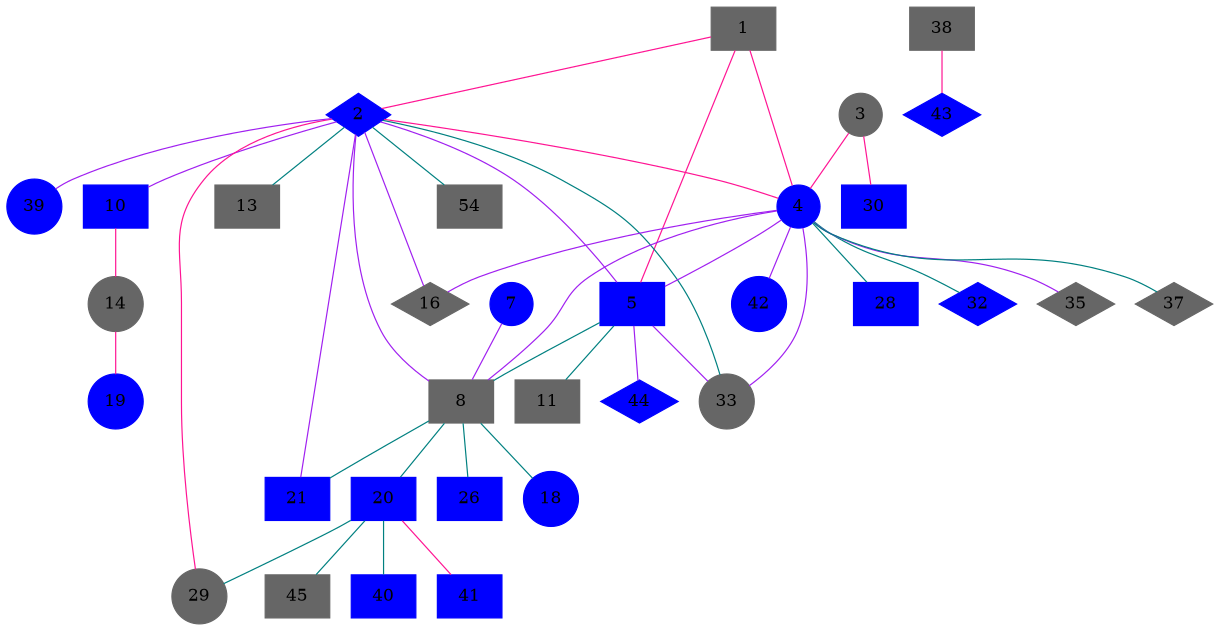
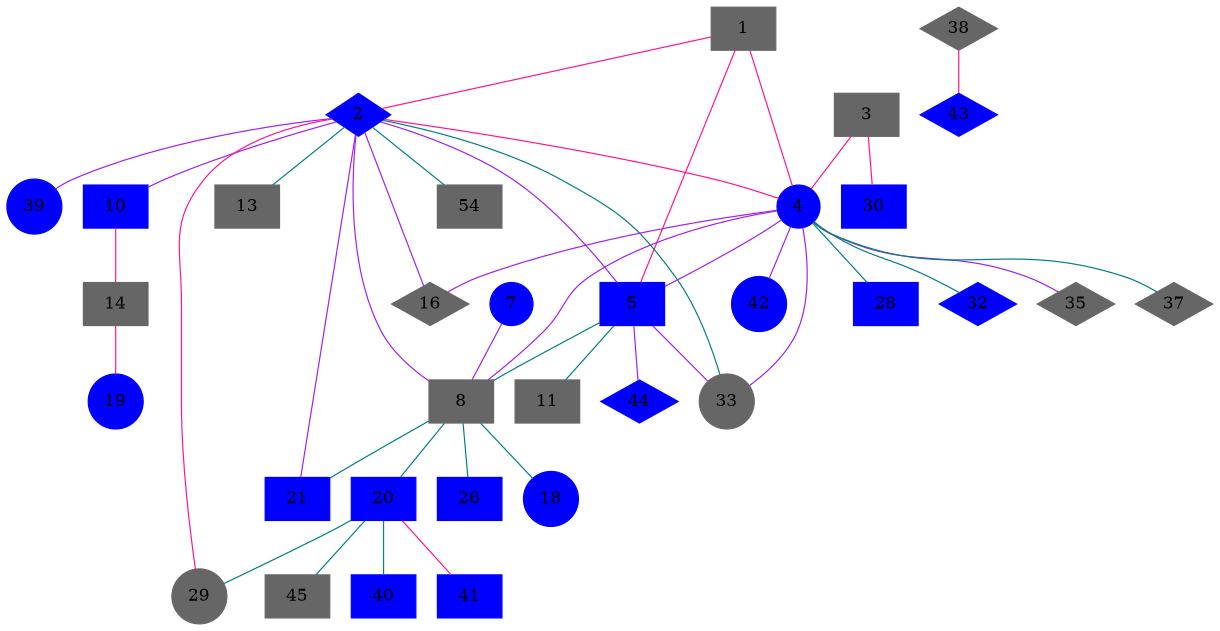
(942, 29) -> (959, 29)
(861, 115) -> (867, 115)
(116, 304) -> (116, 304)
